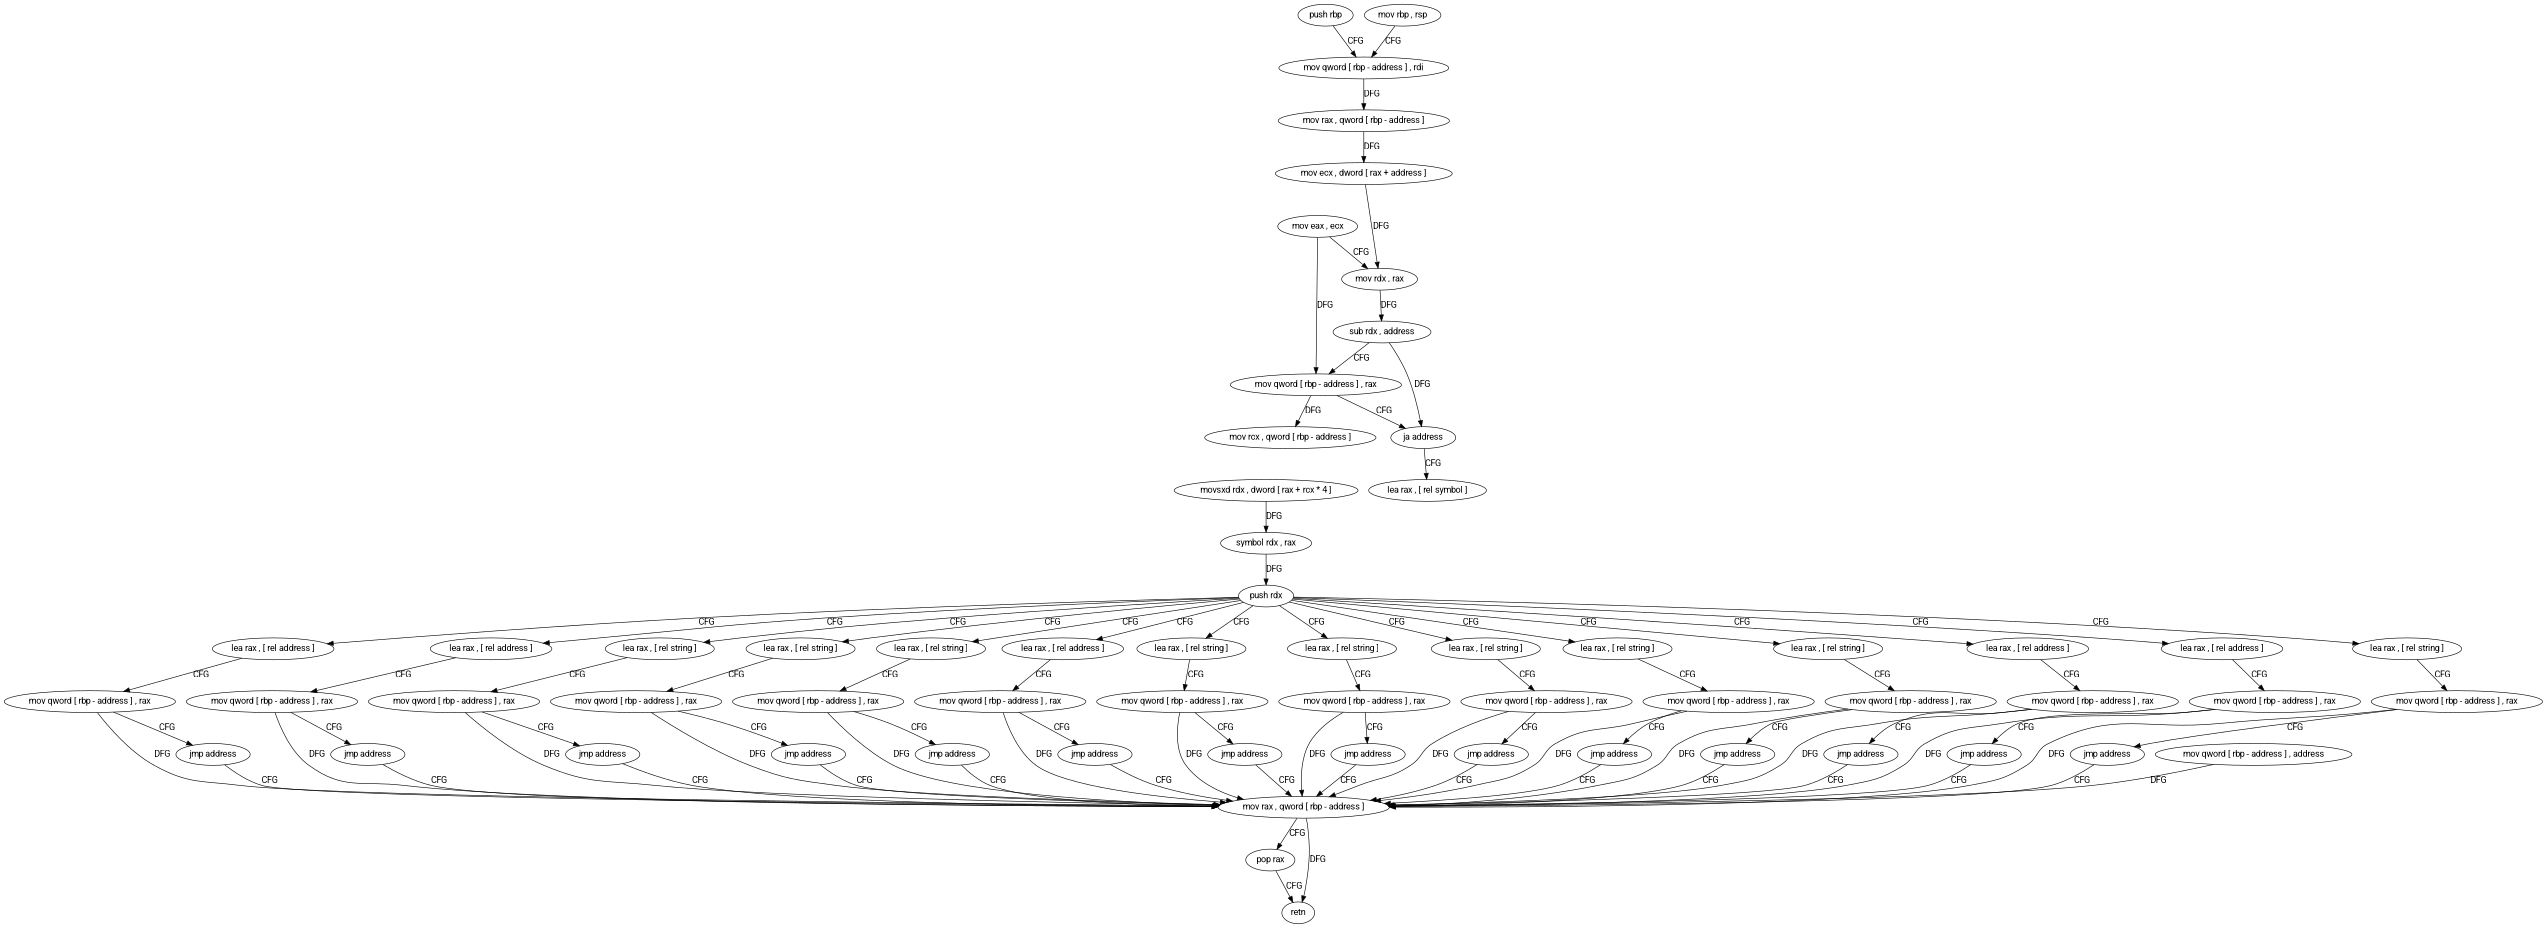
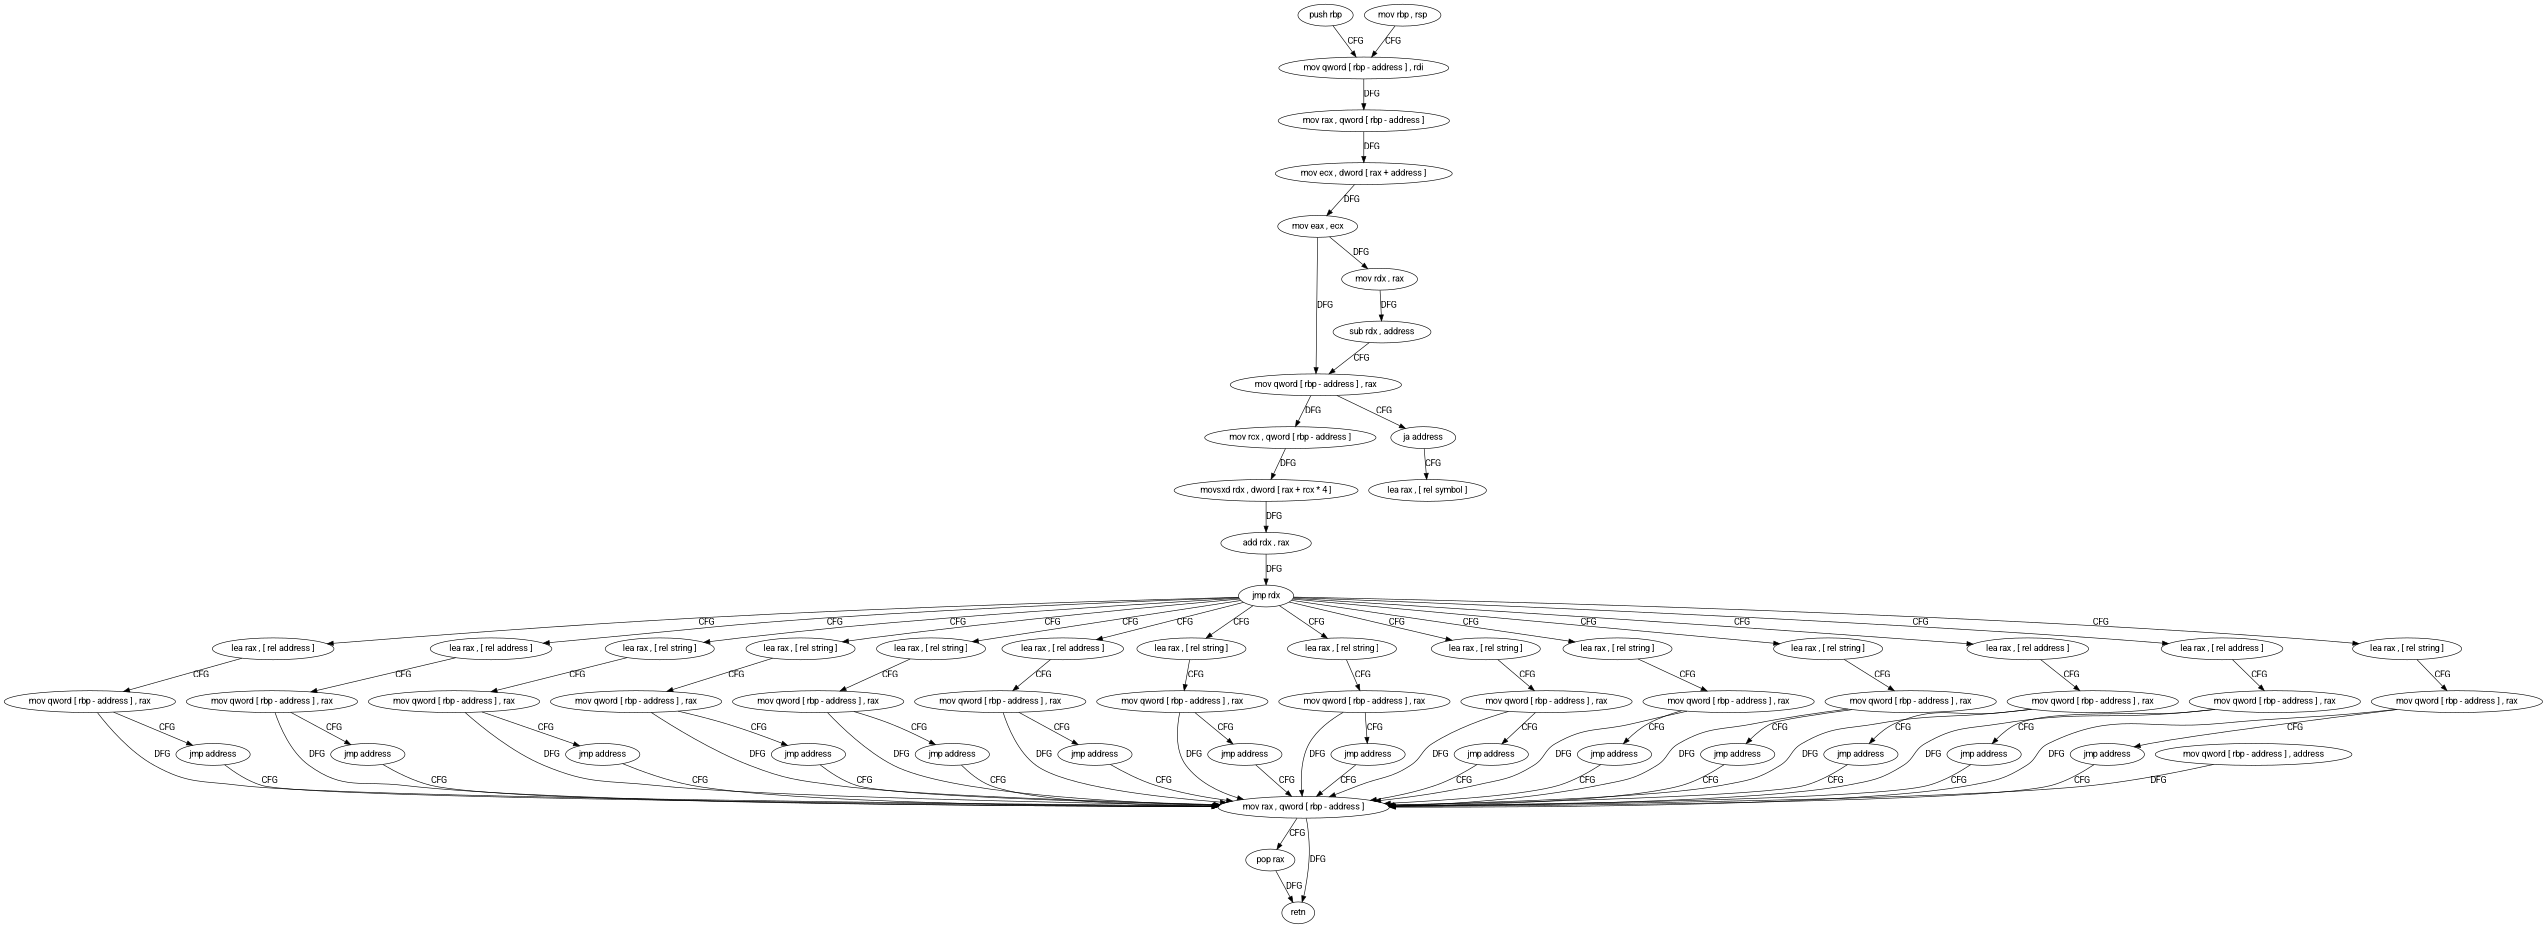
(1371, 223) -> (1343, 198)
(1361, 253) -> (1361, 253)
(1409, 380) -> none
none -> (1280, 461)
(1266, 543) -> (1266, 543)
(1266, 596) -> (1266, 596)
(1294, 886) -> (1294, 886)
